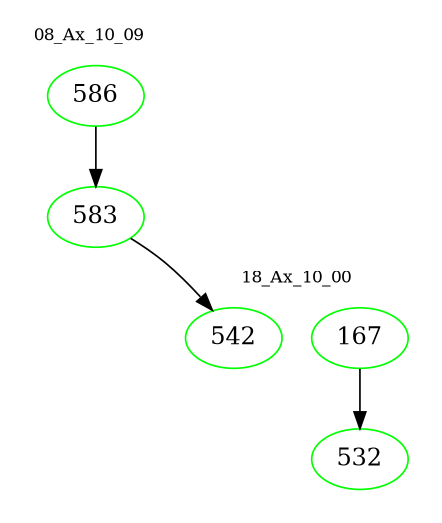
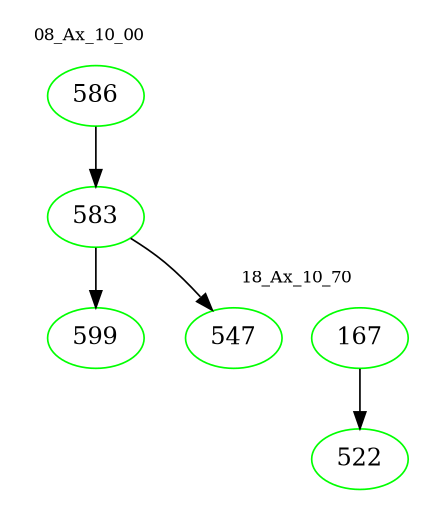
(89, 36) -> (89, 36)
(297, 278) -> (297, 278)
none -> (96, 338)
(234, 338) -> (234, 338)
(360, 459) -> (360, 459)
